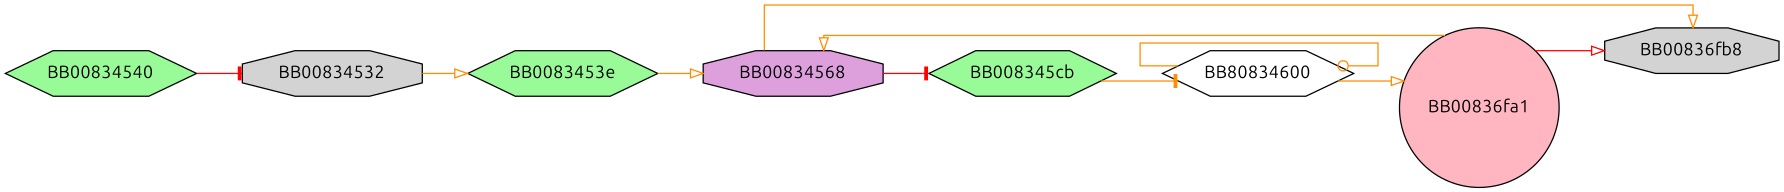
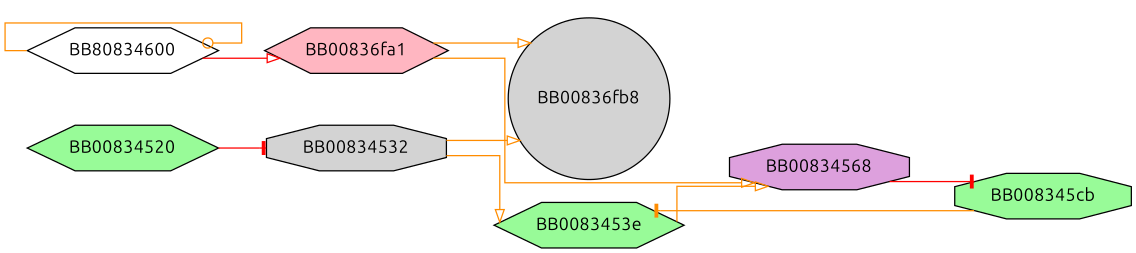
(1211, 5) -> (477, 140)
(1564, 51) -> (476, 43)
(1692, 51) -> (589, 99)
(101, 73) -> (123, 148)
(1023, 73) -> (1043, 196)
(1136, 81) -> (817, 211)
(1365, 81) -> (235, 58)
(1479, 108) -> (356, 51)
